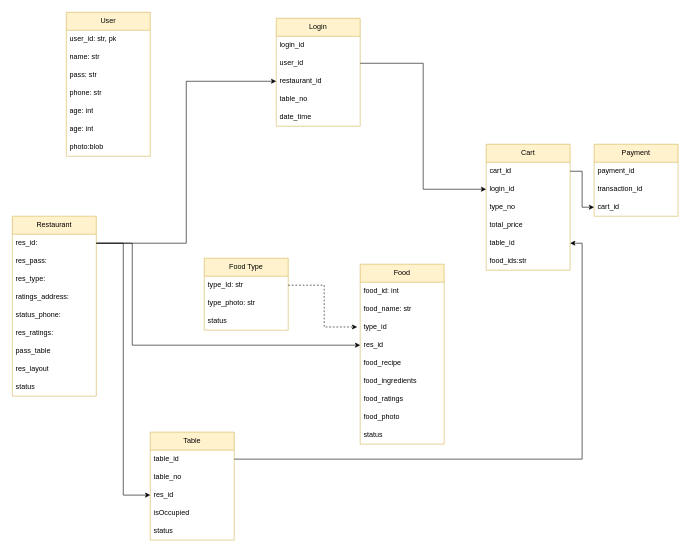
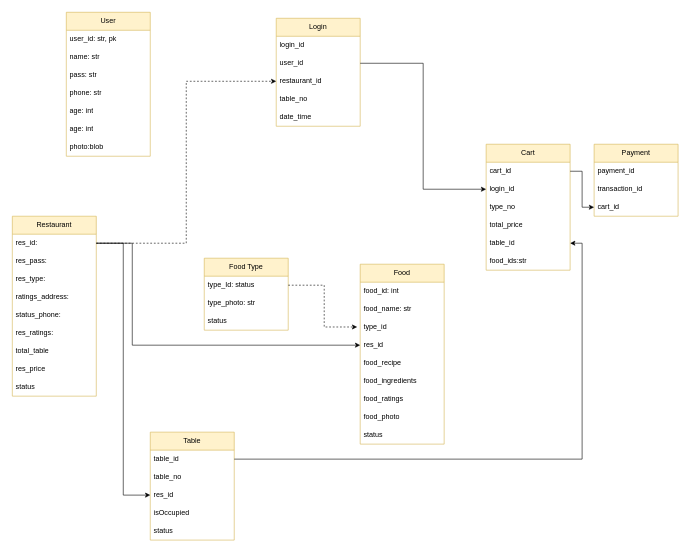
(186, 145) -> (186, 145)
(230, 285) -> (236, 285)
(35, 351) -> (36, 351)
(35, 369) -> (33, 369)
